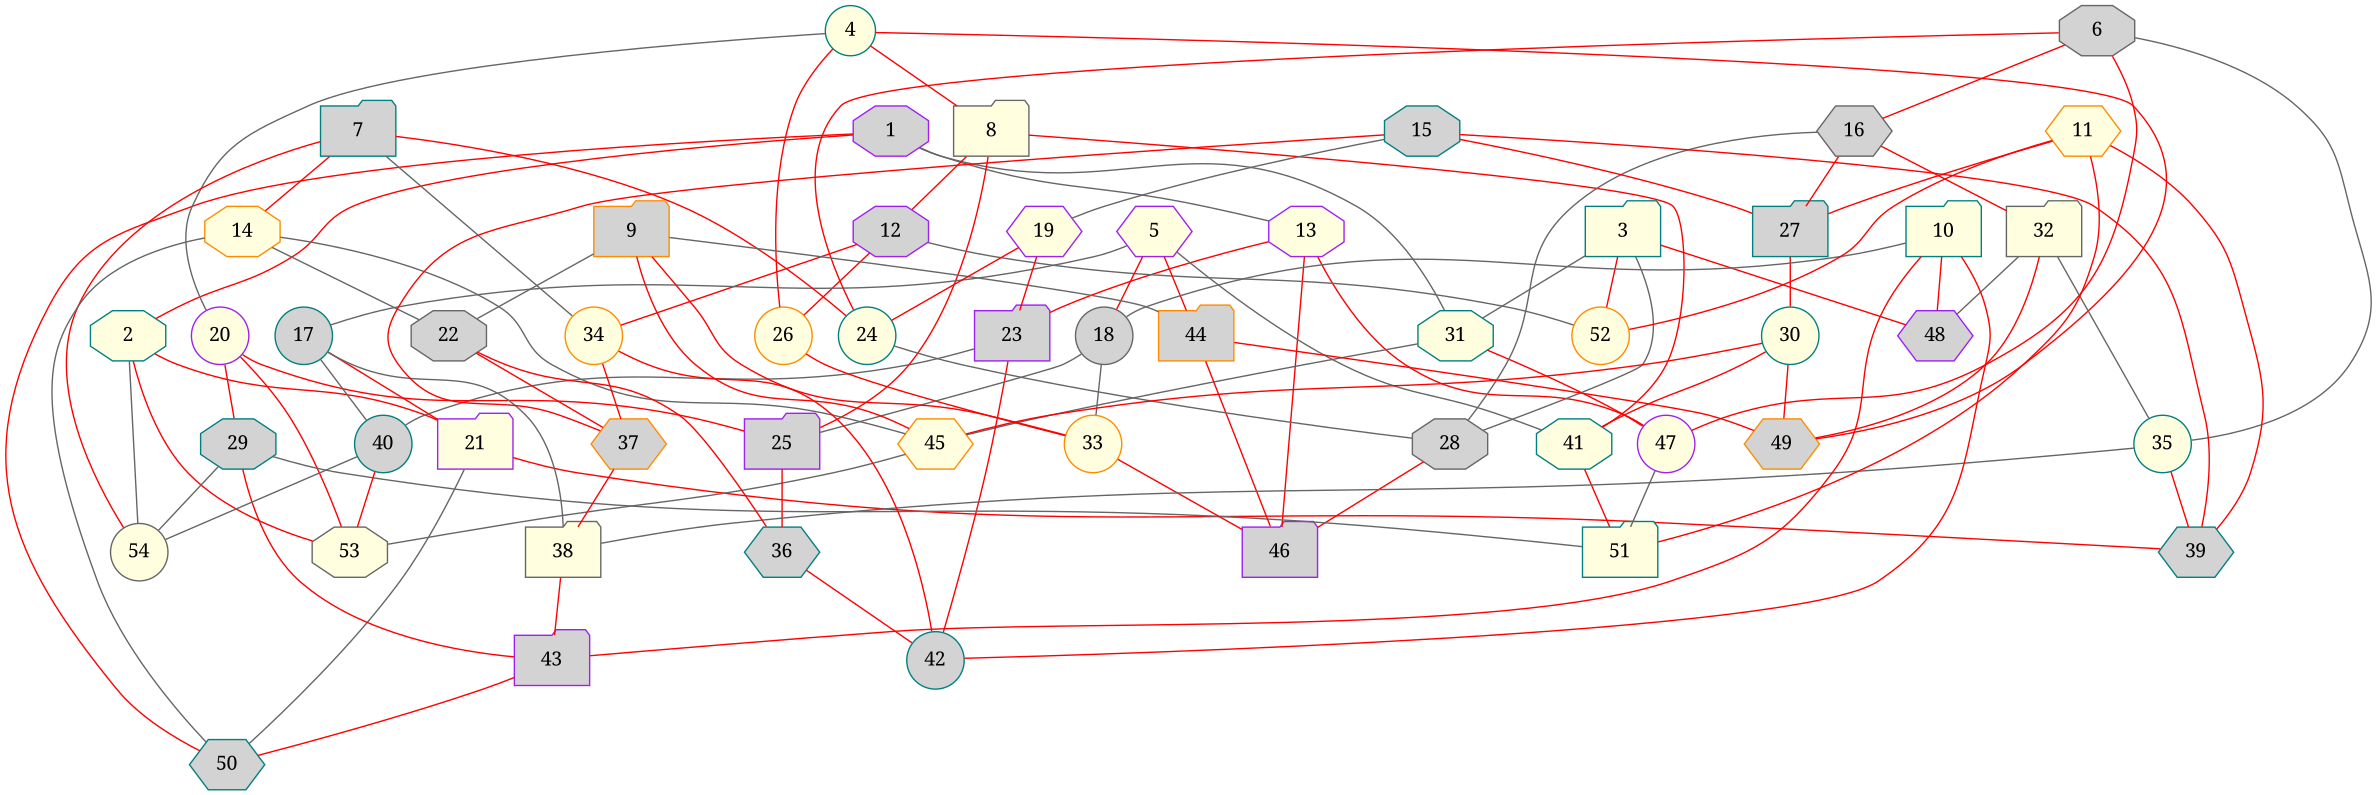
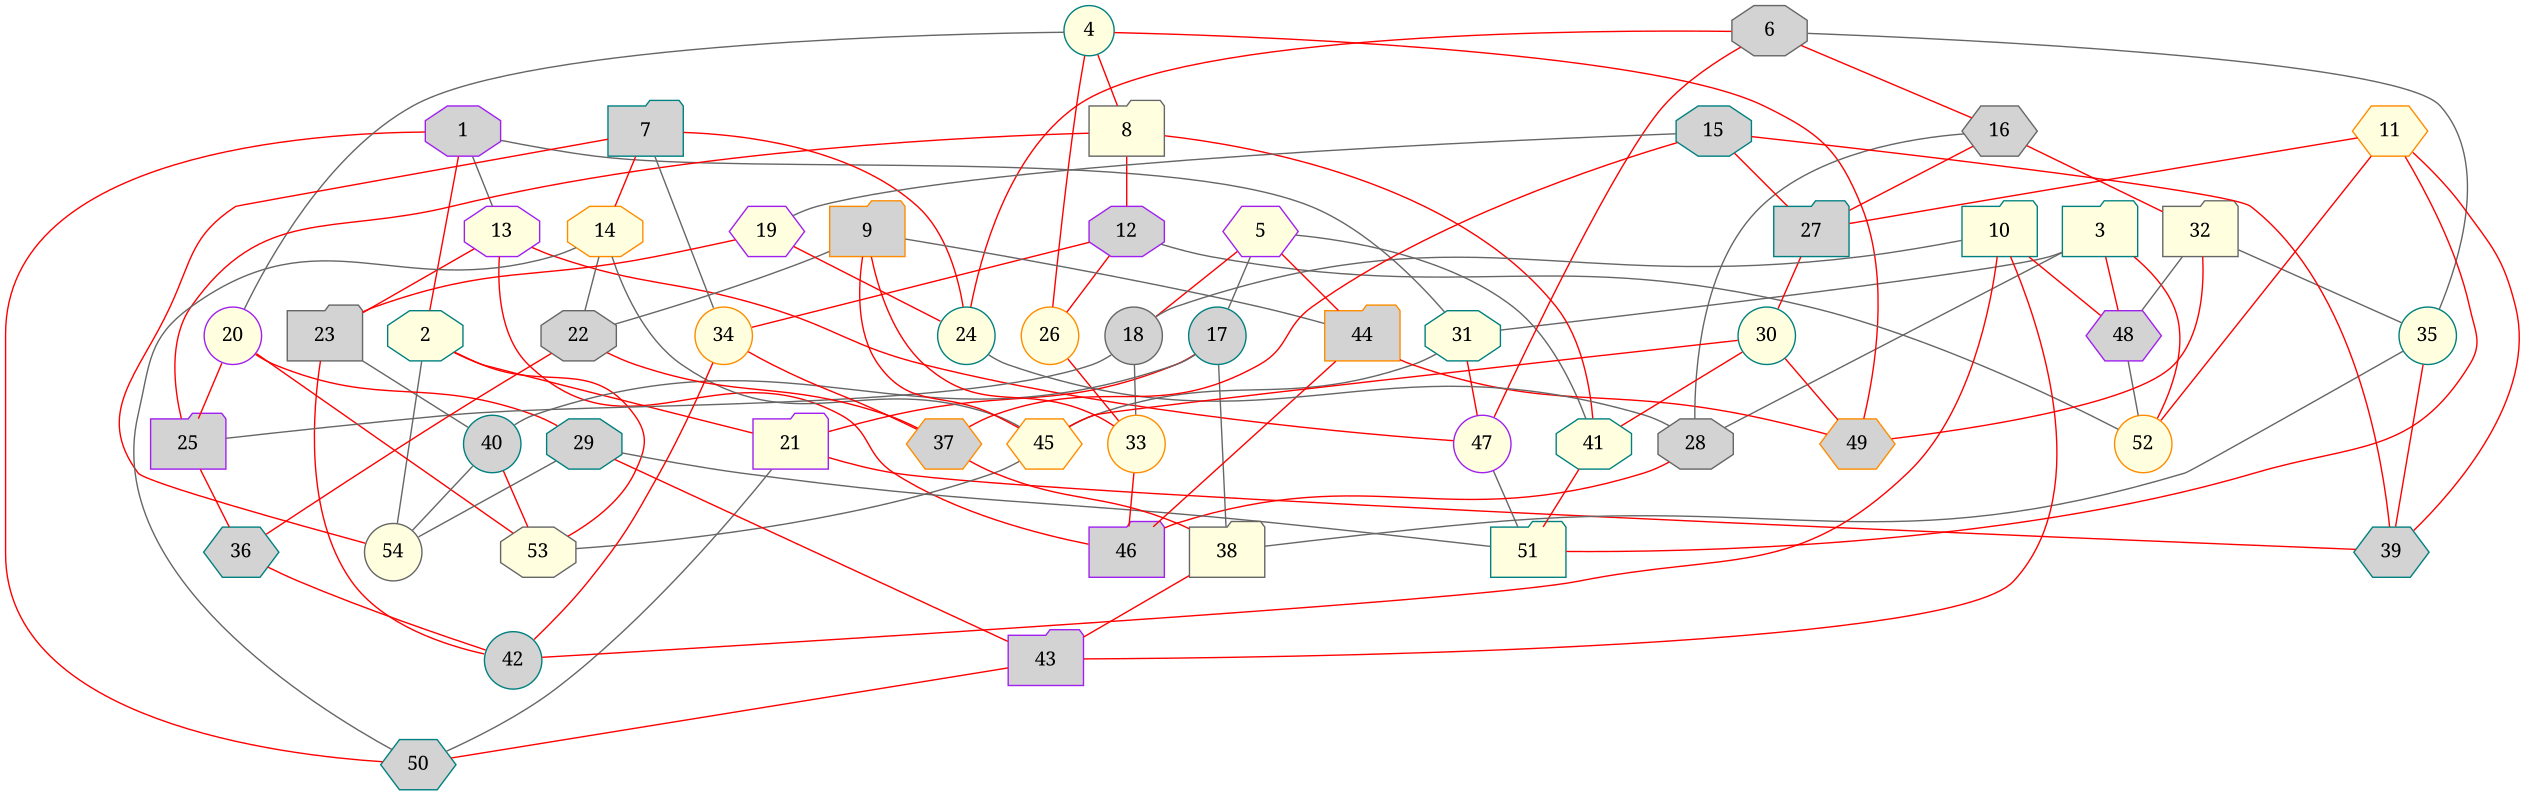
(1012, 336) -> (325, 336)
none -> (2131, 379)
